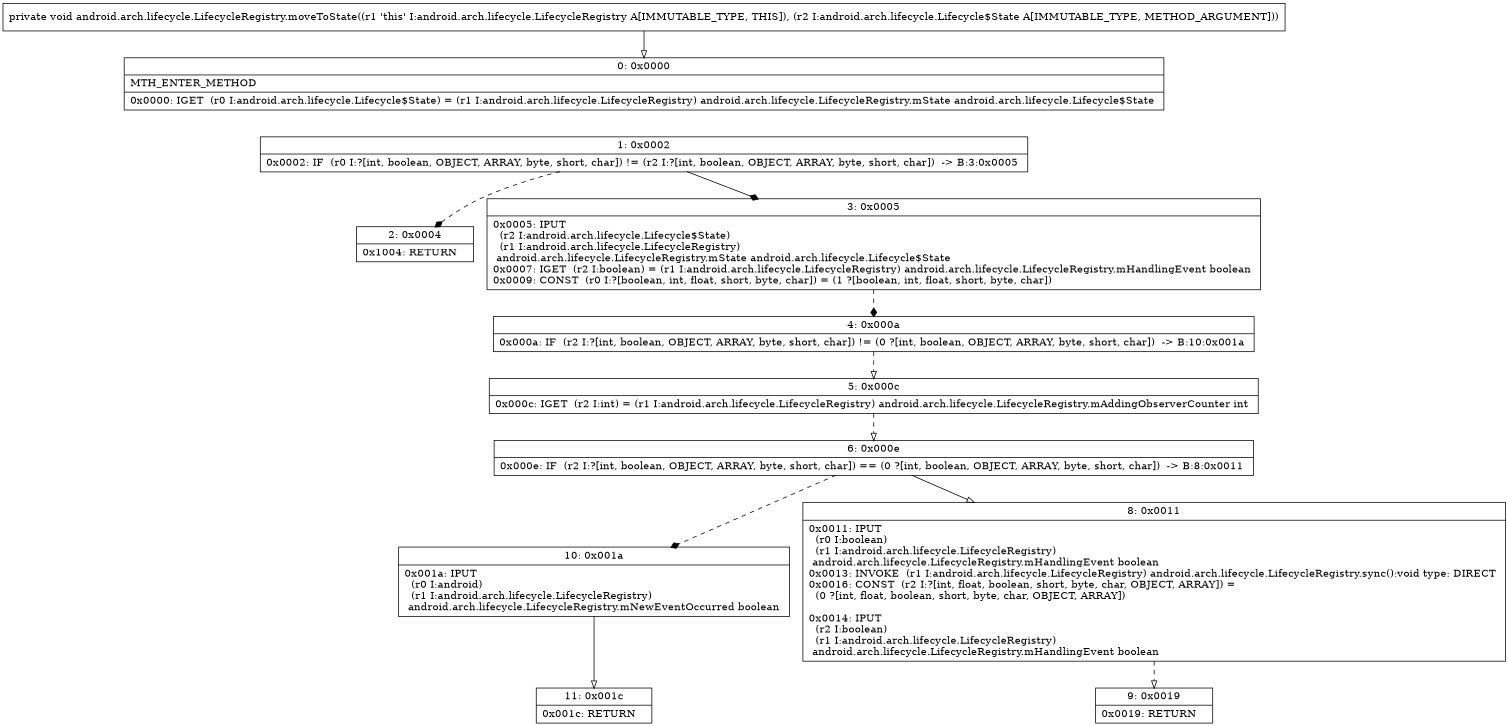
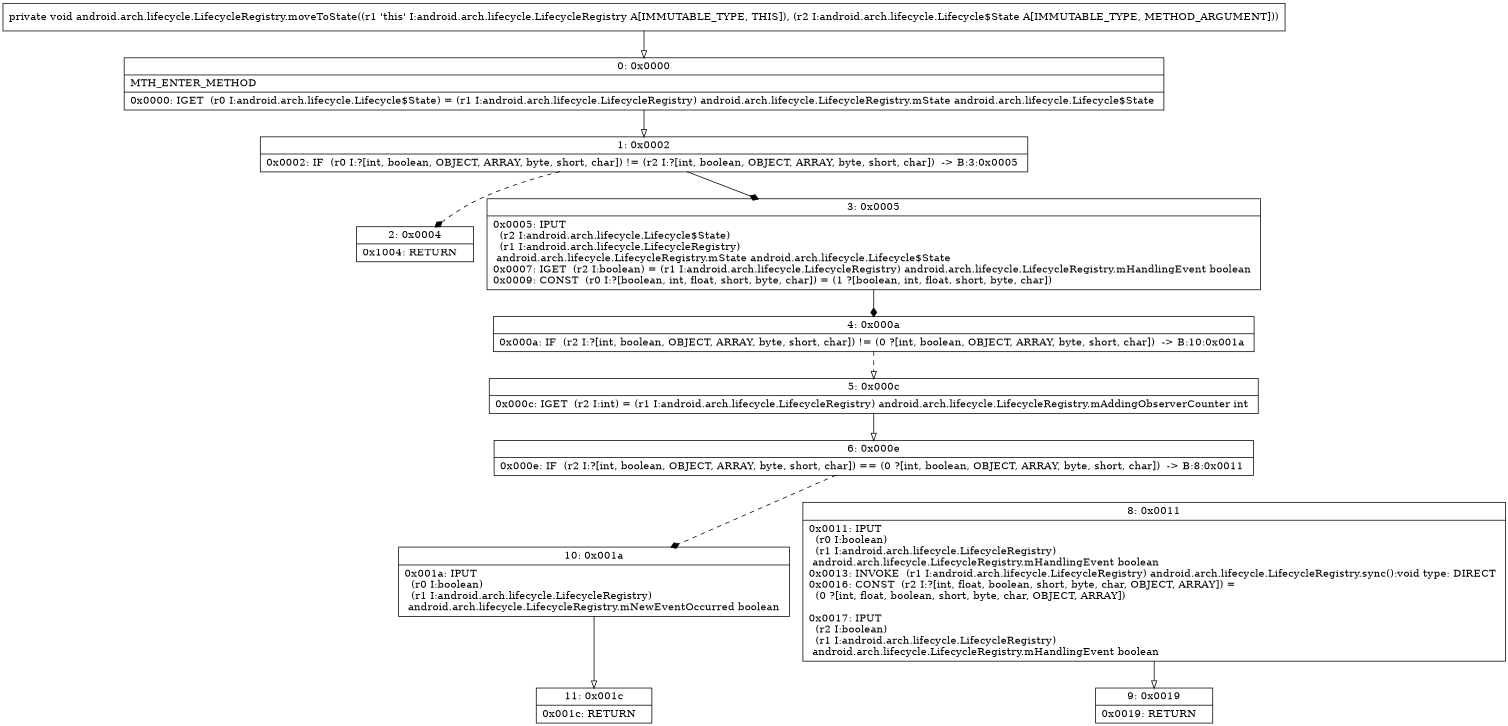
none -> (644, 120)
(874, 299) -> (874, 299)
(874, 423) -> (874, 423)
(940, 487) -> none
(444, 585) -> (444, 585)
(849, 618) -> (849, 618)
(1154, 671) -> (1154, 671)
